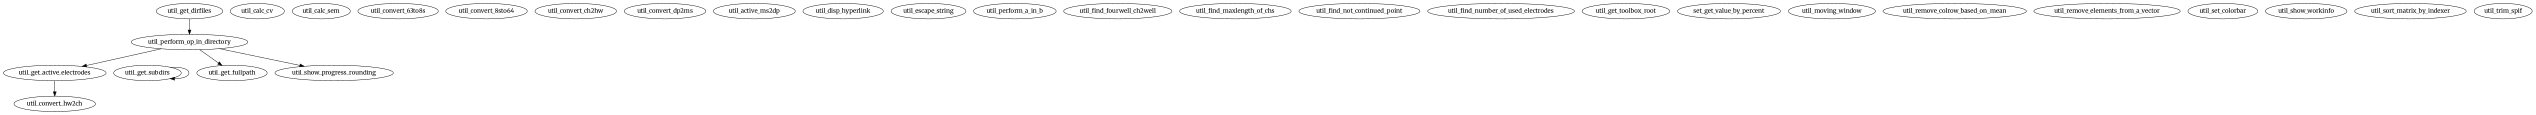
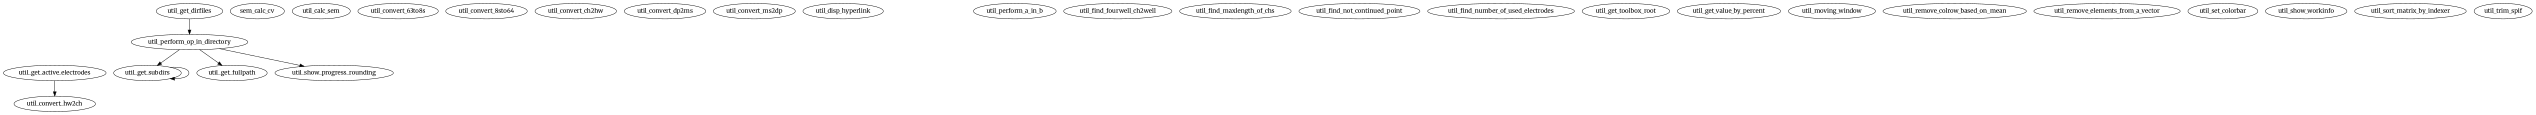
(257, 11) -> (257, 11)
(754, 11) -> (754, 11)
(929, 11) -> none
(1729, 11) -> (1729, 11)
(124, 57) -> (170, 56)
